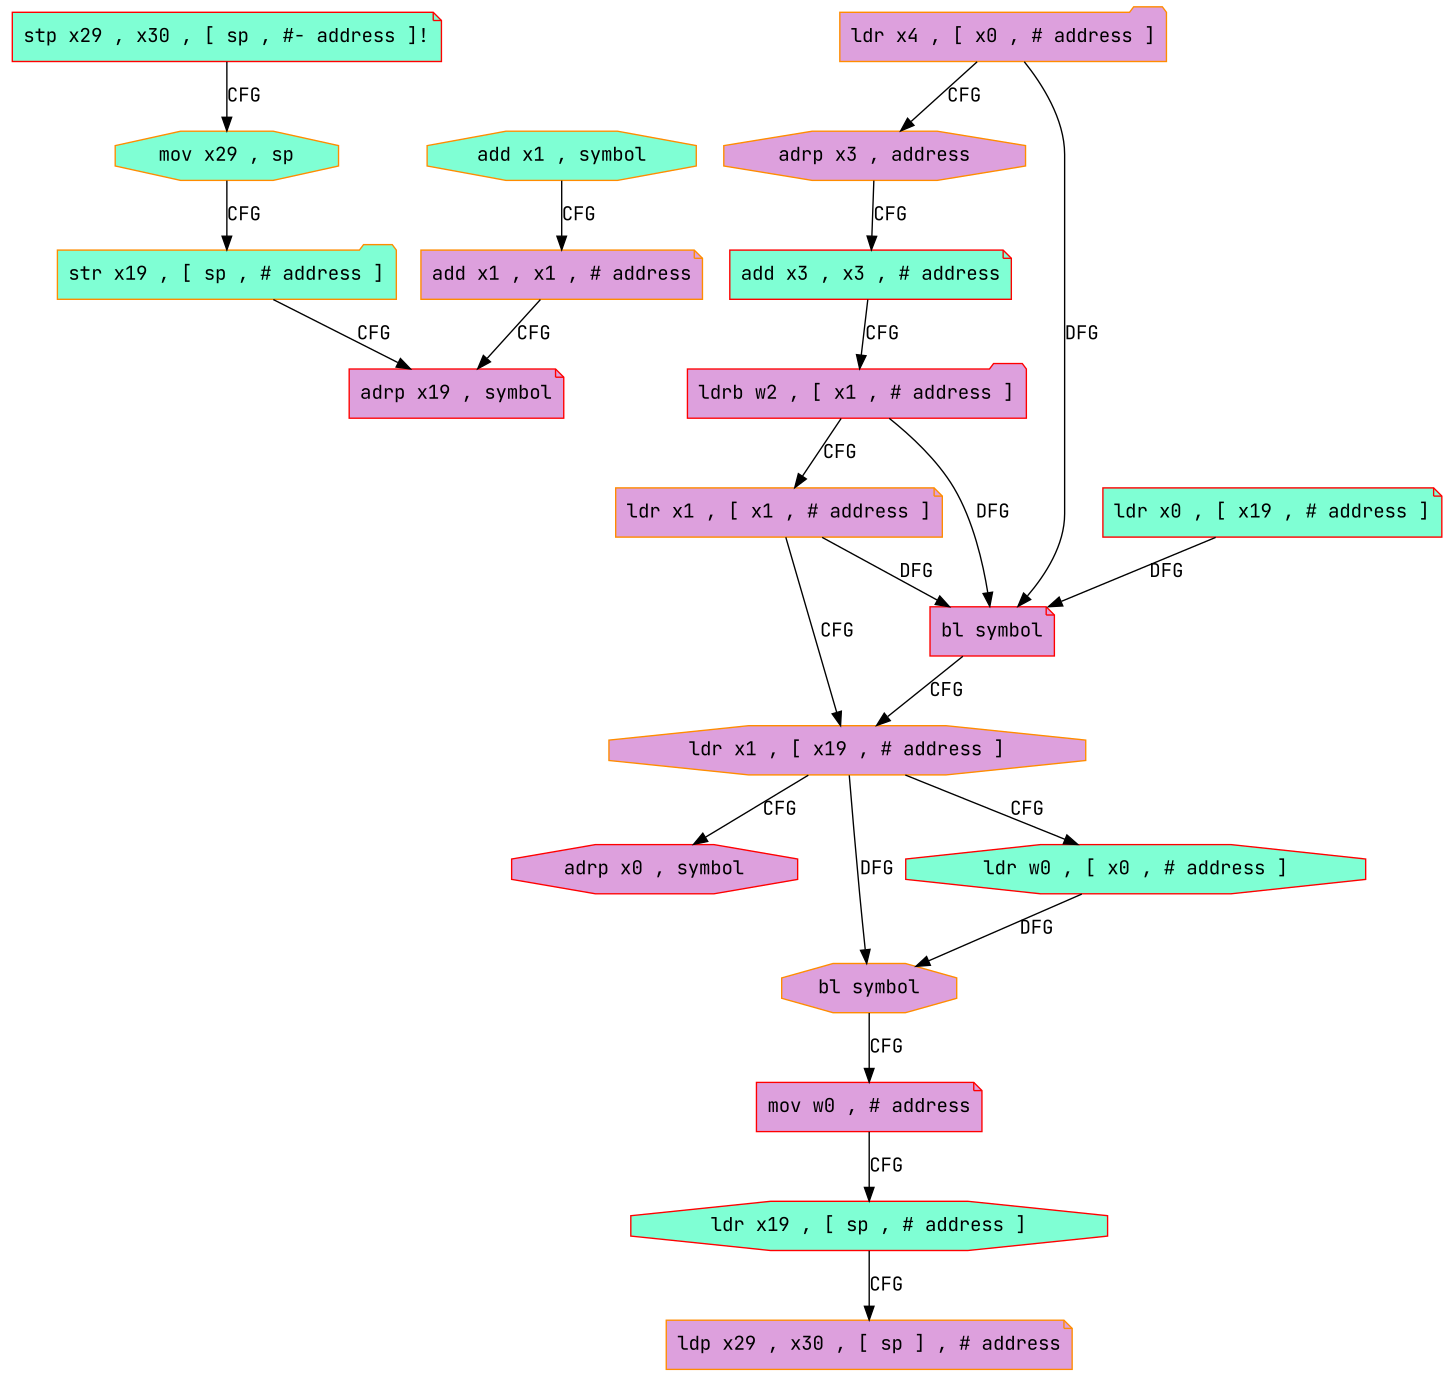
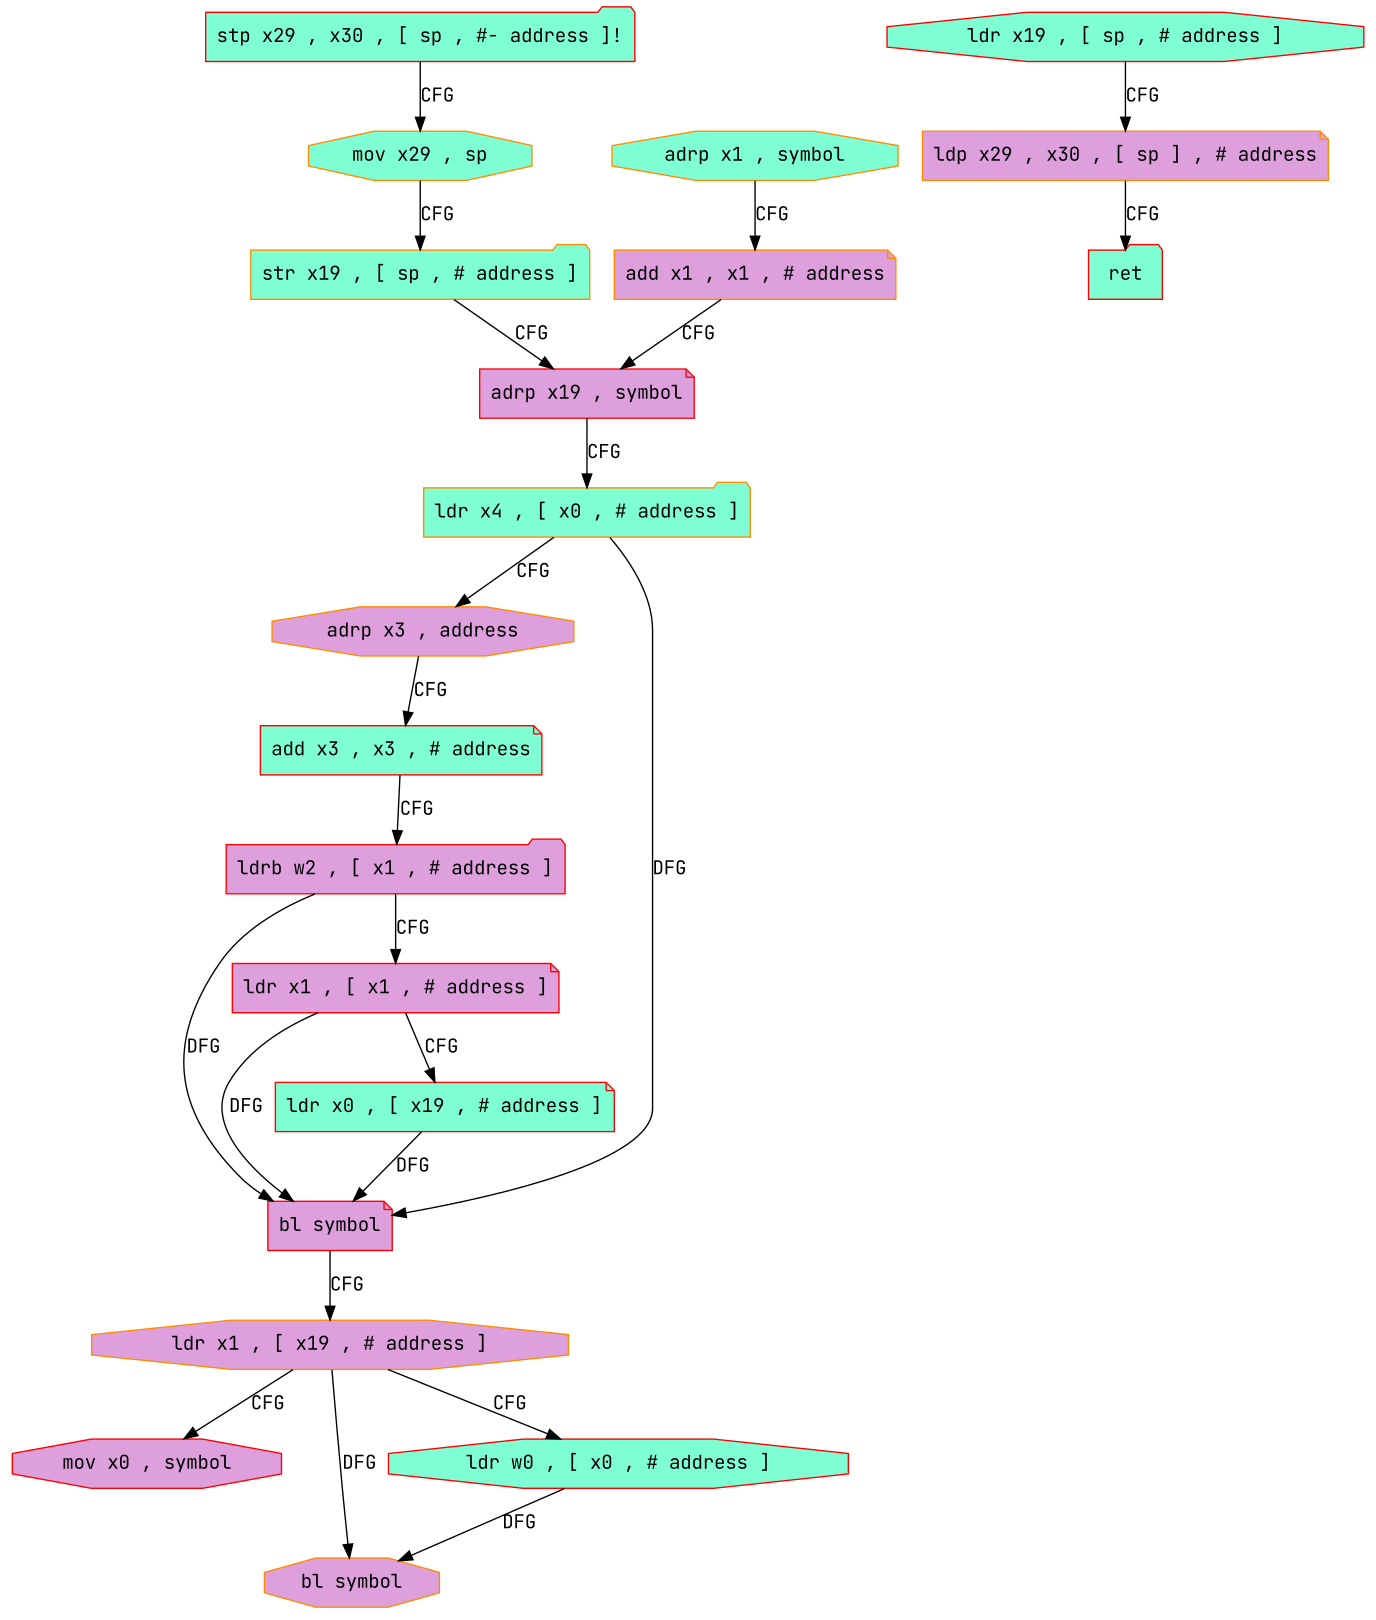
(227, 37) -> (420, 37)
(1003, 37) -> (587, 512)
(562, 156) -> (755, 156)
none -> (1125, 275)
none -> (587, 446)
(779, 512) -> (396, 988)
(811, 625) -> (418, 1041)
(655, 869) -> (147, 1464)
(869, 1107) -> none
